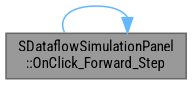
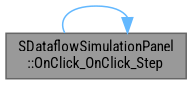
(96, 56) -> (96, 56)
